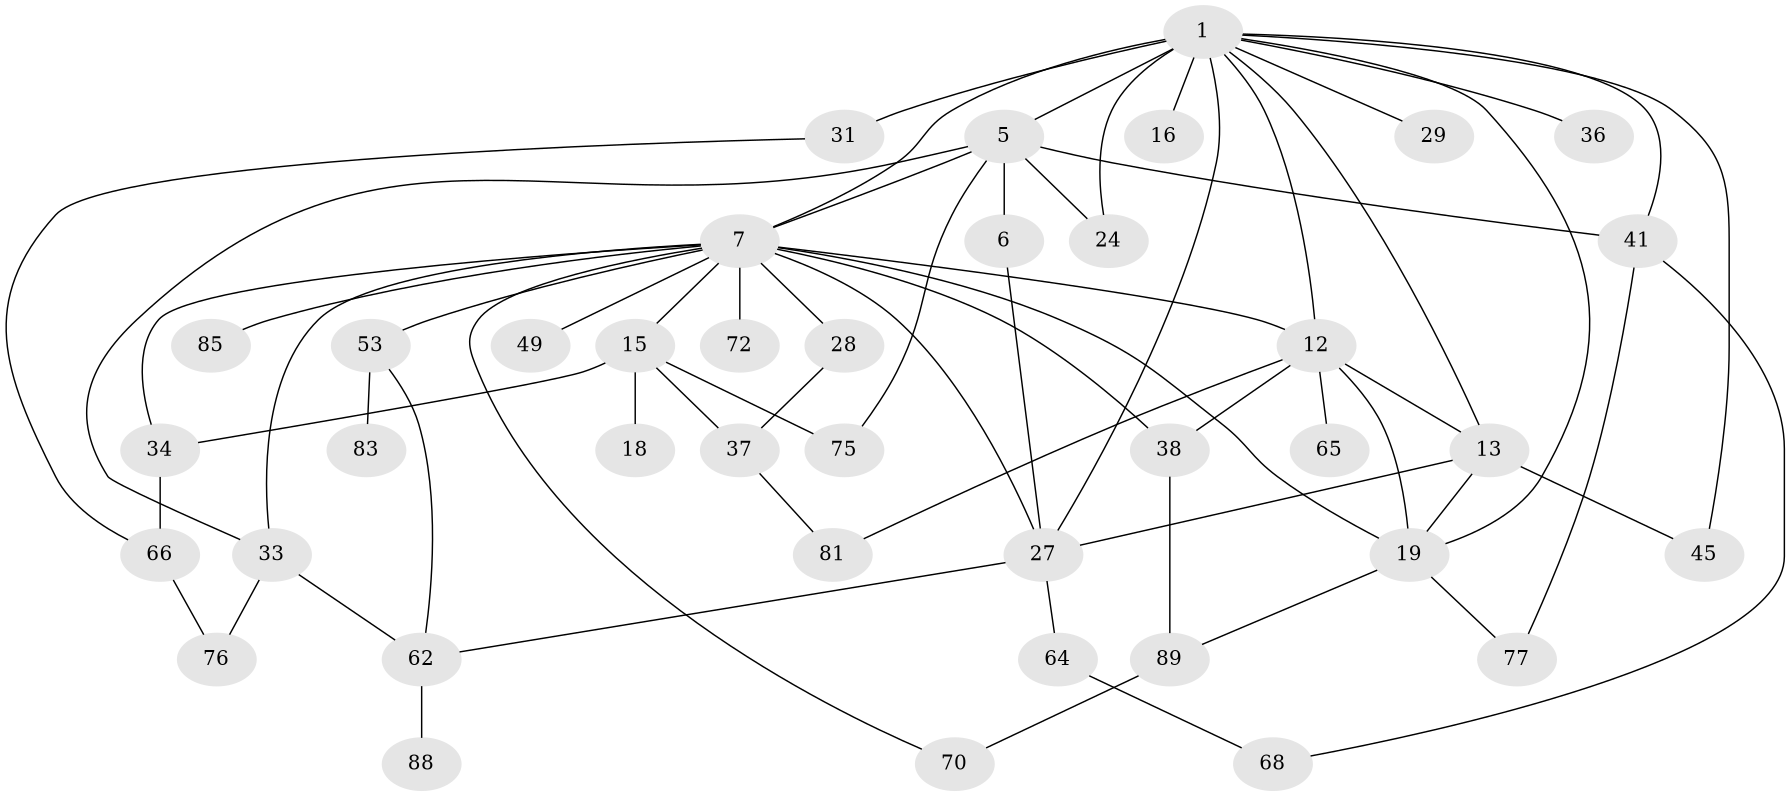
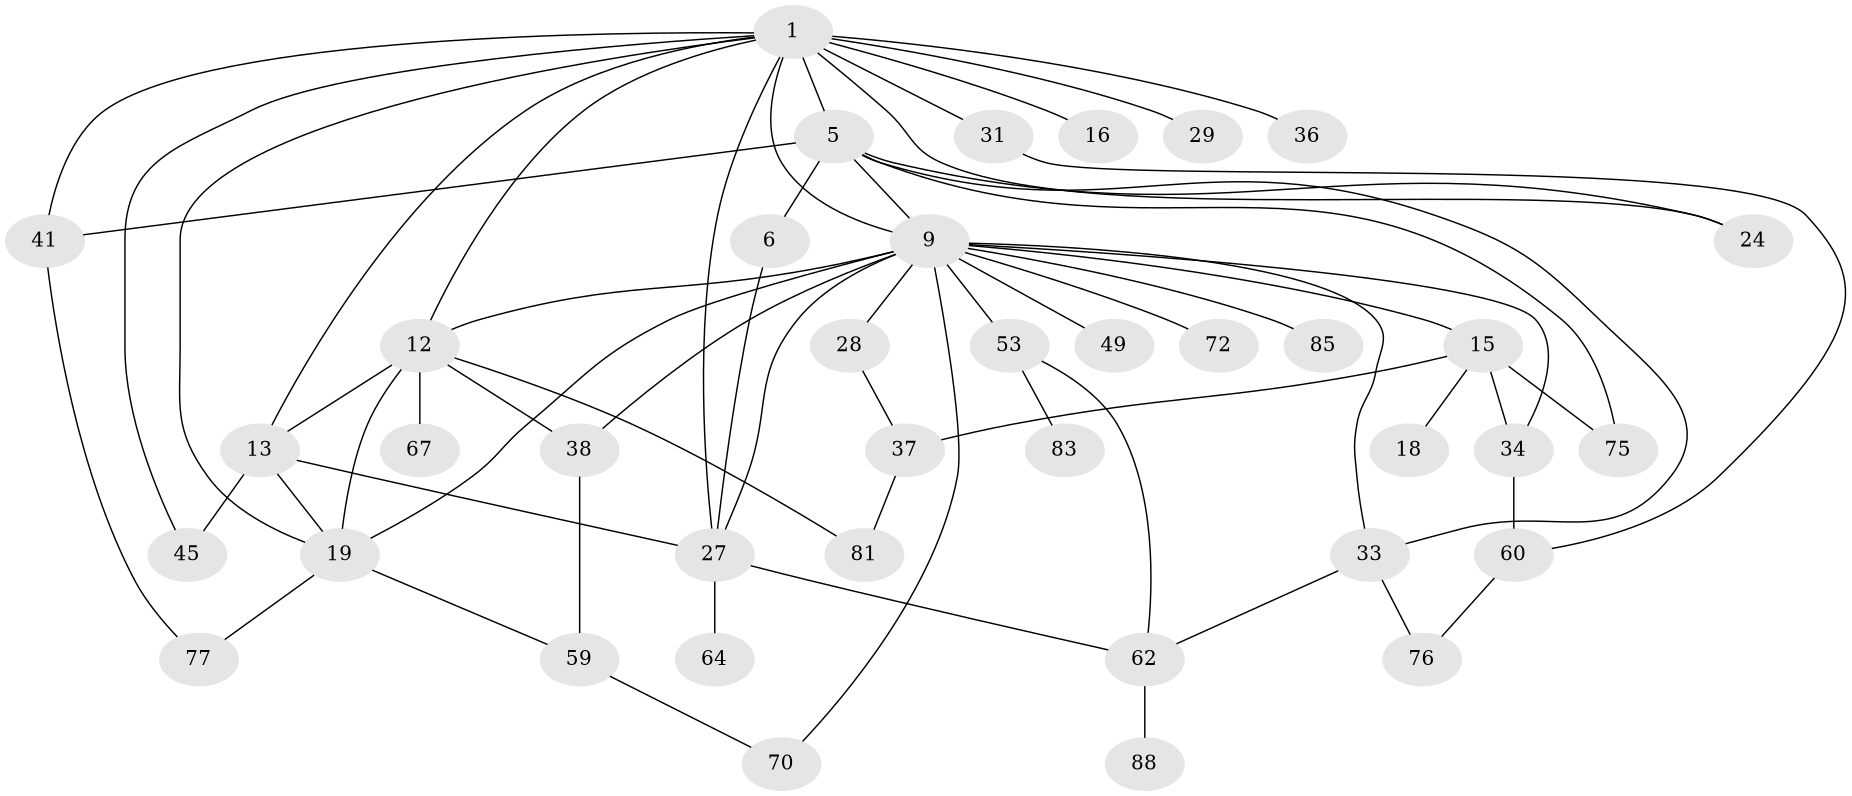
(740, 241) -> (930, 241)
(1330, 450) -> (420, 450)
(160, 555) -> (1514, 555)
(1170, 660) -> (580, 660)
(1273, 764) -> none
